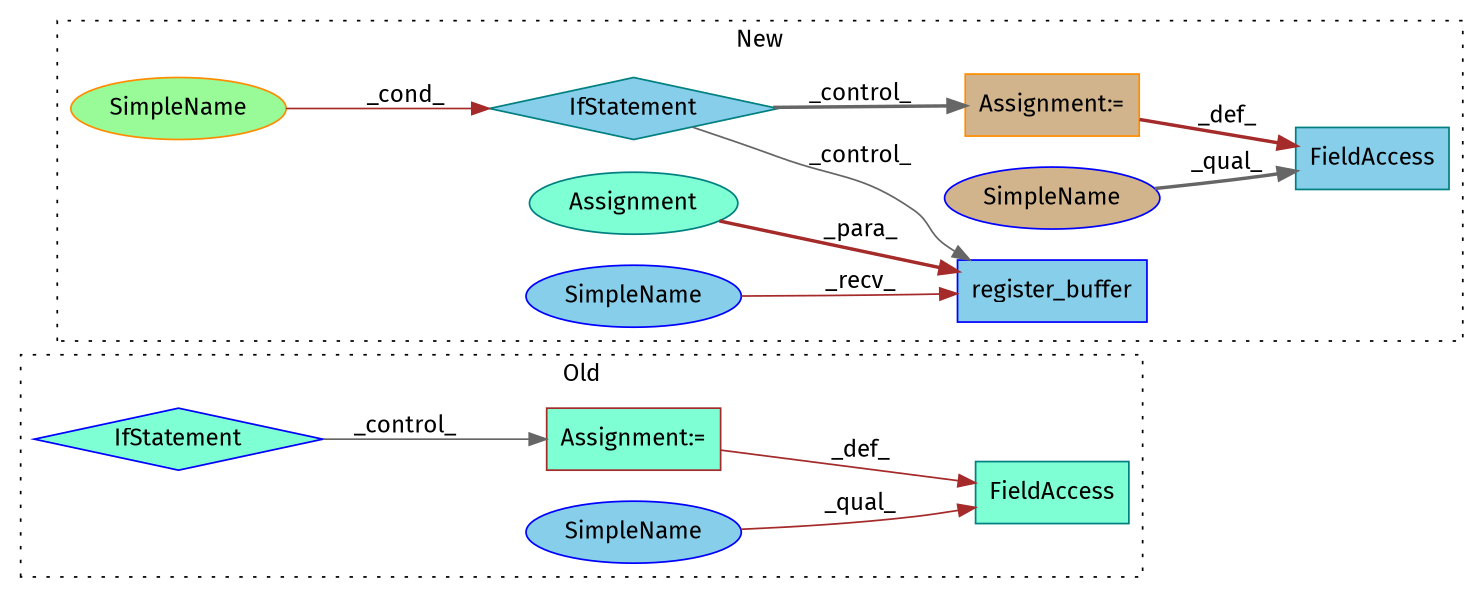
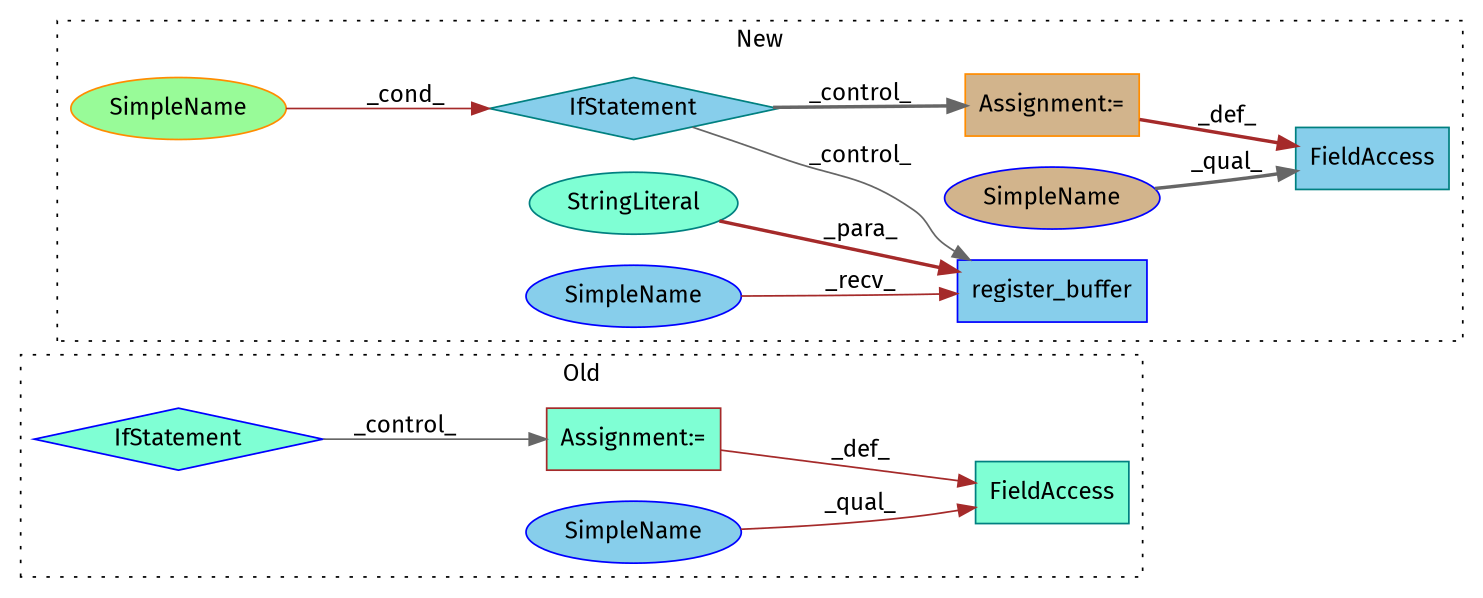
(634, 203) -> (634, 203)
